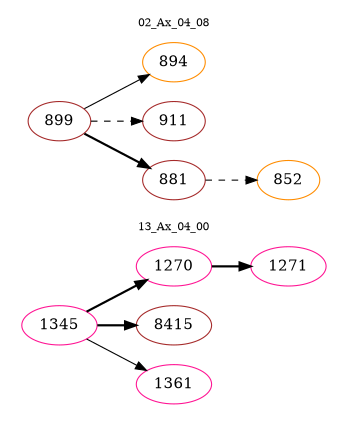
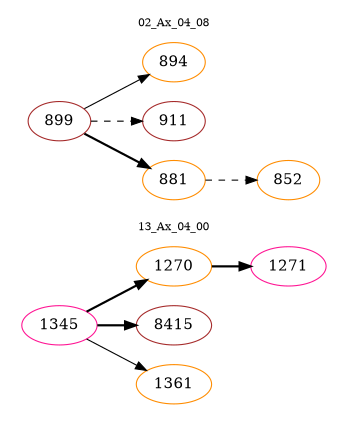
(174, 180) -> (174, 180)
(174, 266) -> (174, 266)
(174, 384) -> (174, 384)
